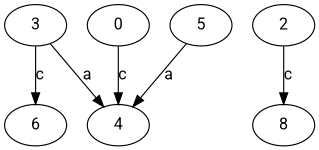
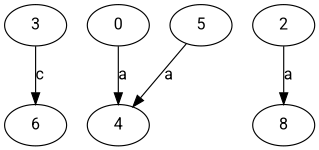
(73, 71) -> none
(123, 75) -> (123, 75)
(288, 75) -> (288, 75)
